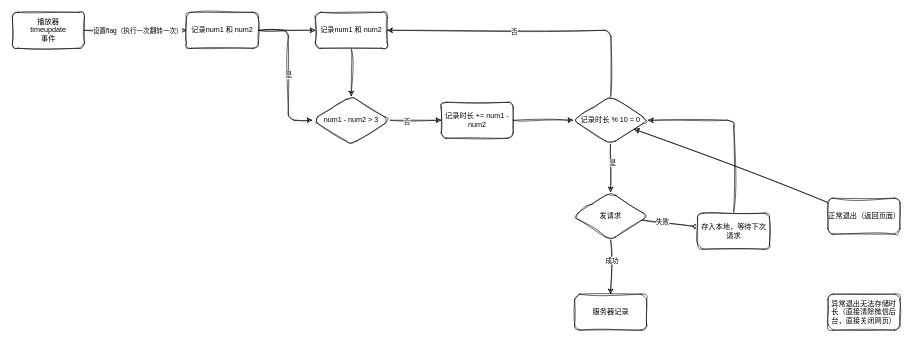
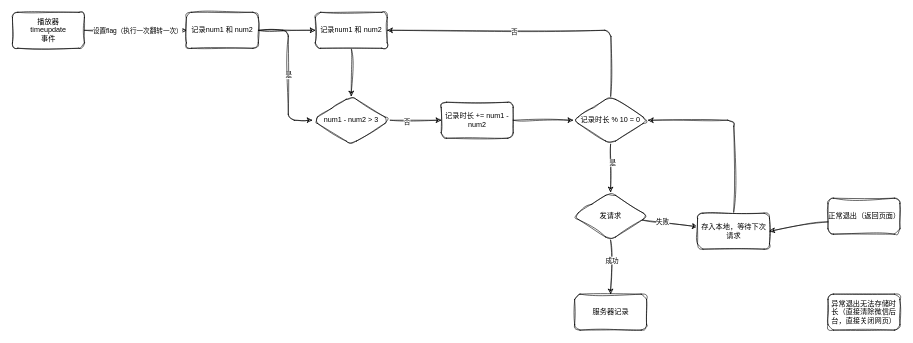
(732, 166) -> (800, 226)
(691, 226) -> (692, 226)
